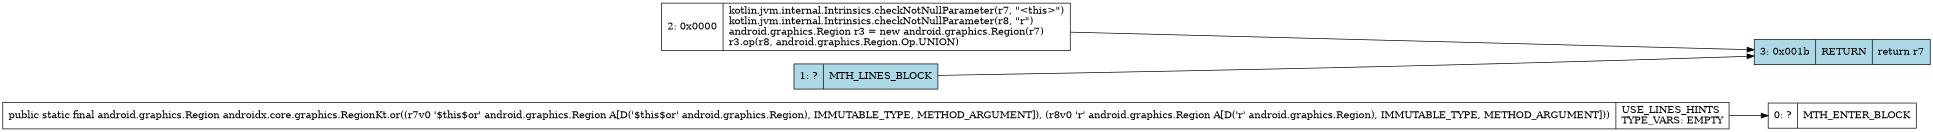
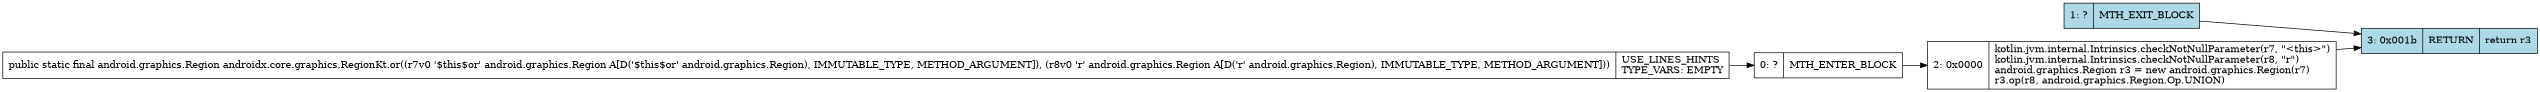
(1901, 52) -> (2508, 41)
none -> (1911, 65)
(881, 76) -> (2146, 15)
